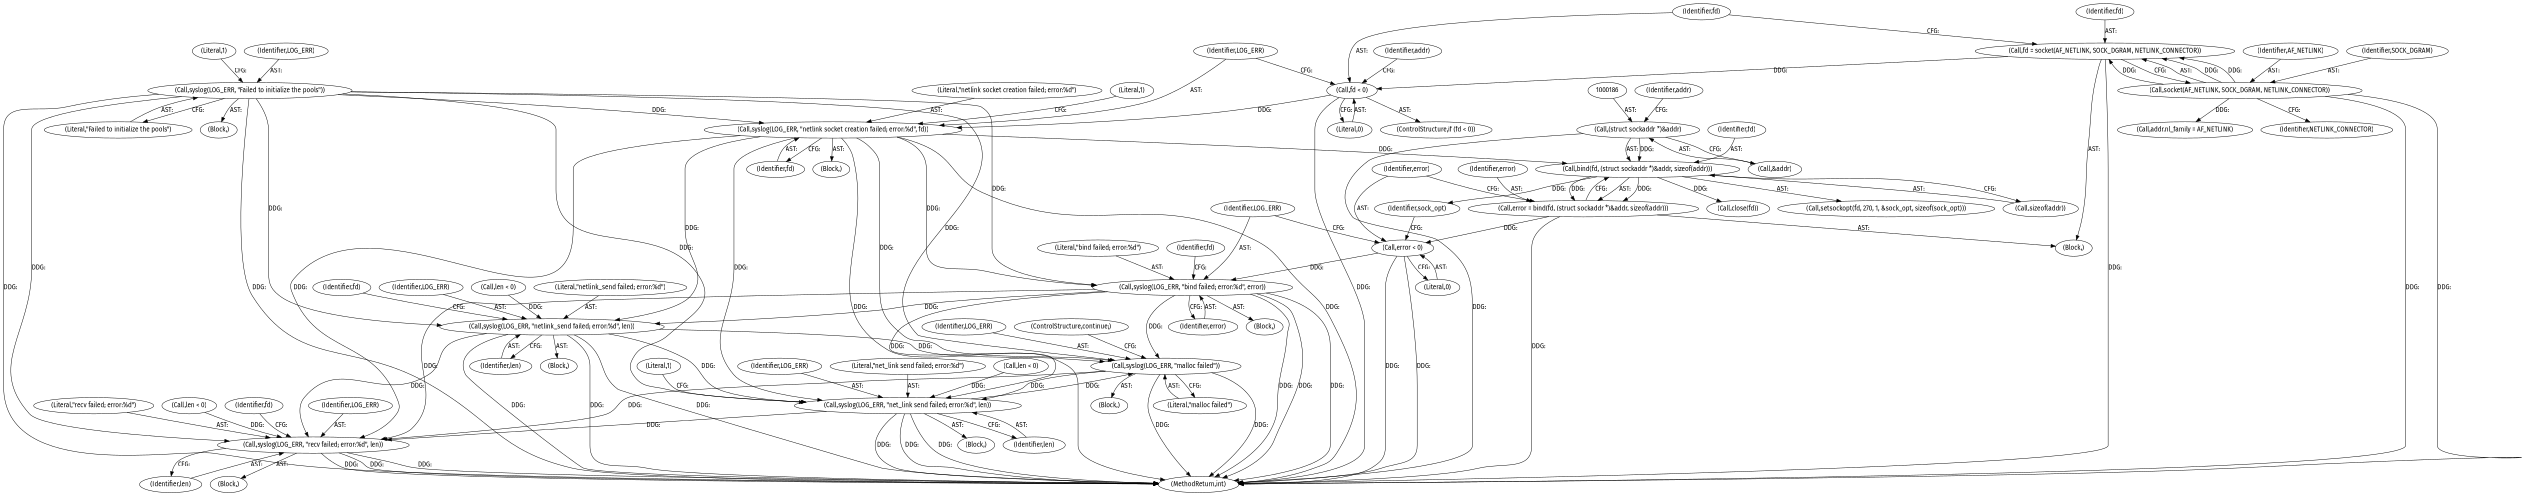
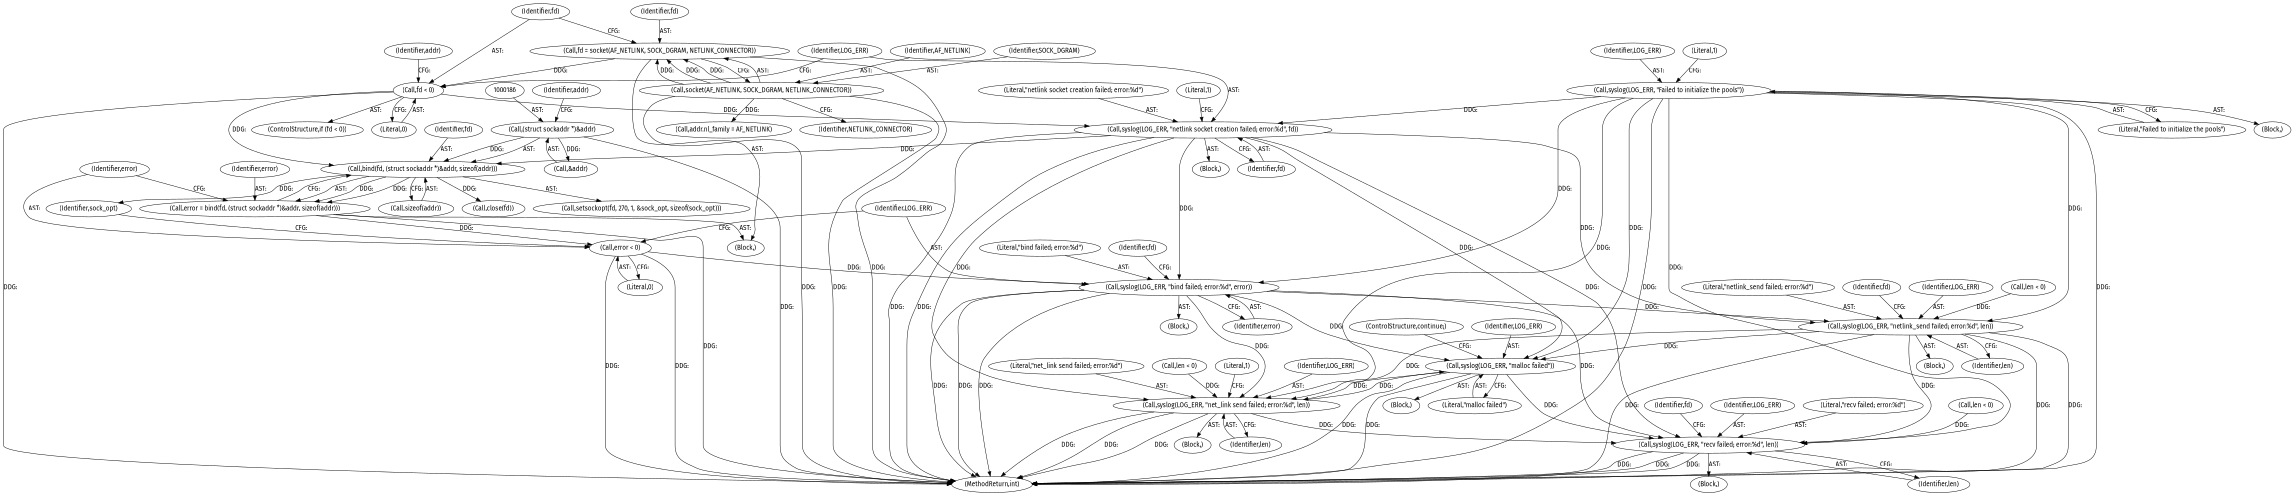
none -> (252, 110)
(1716, 150) -> (574, 150)
